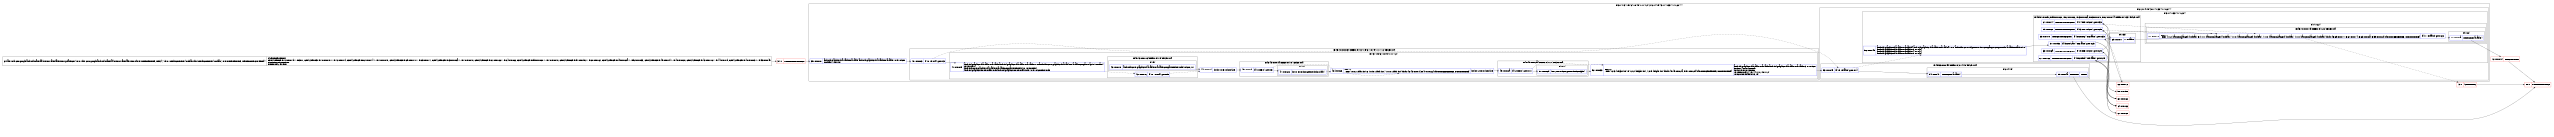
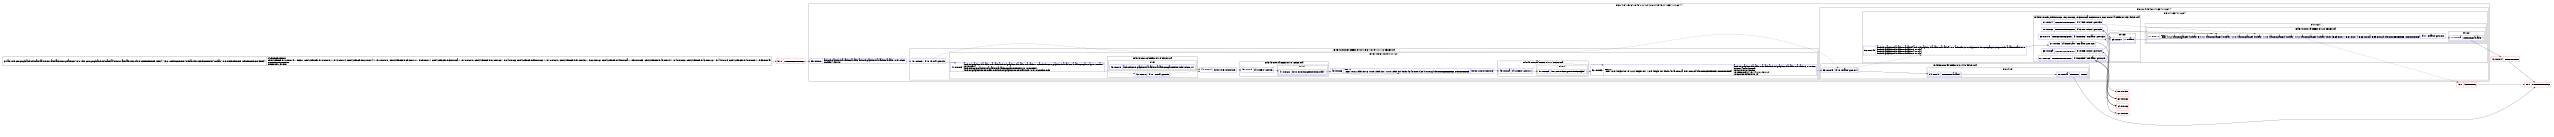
(2123, 85) -> none
